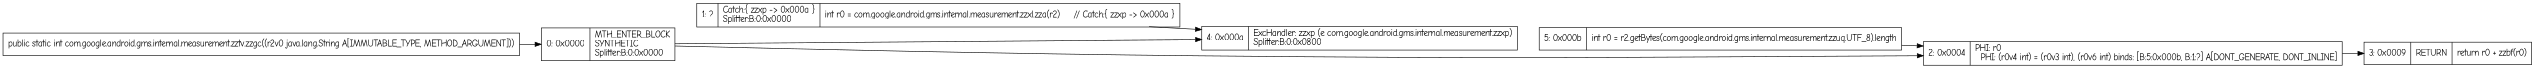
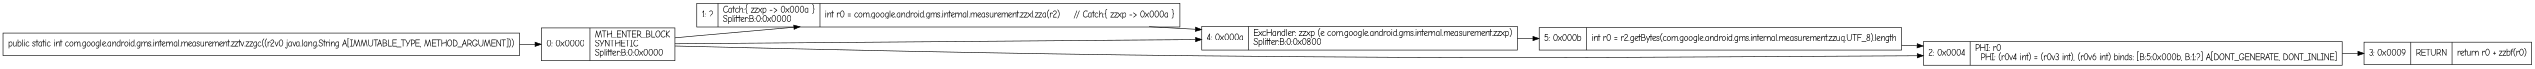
none -> (734, 32)
none -> (1525, 39)
